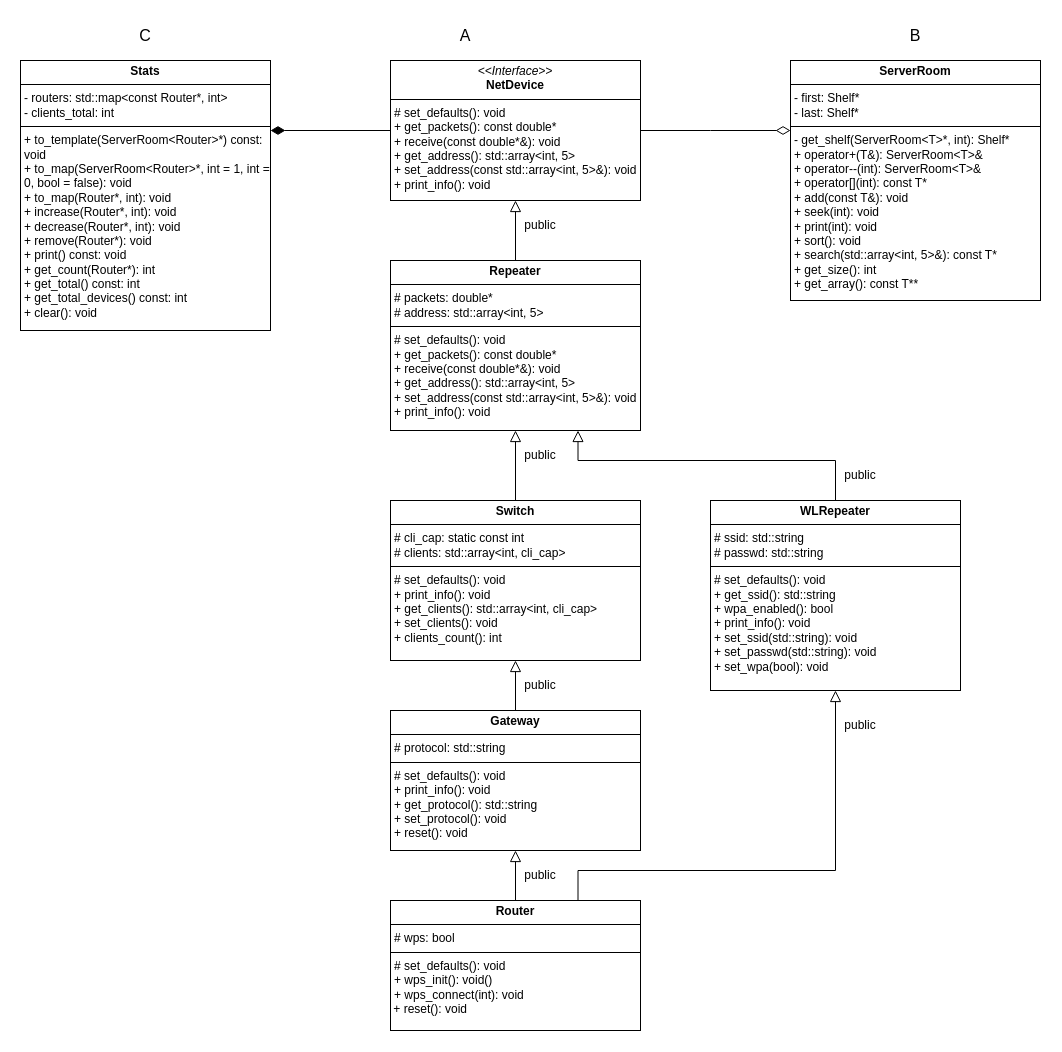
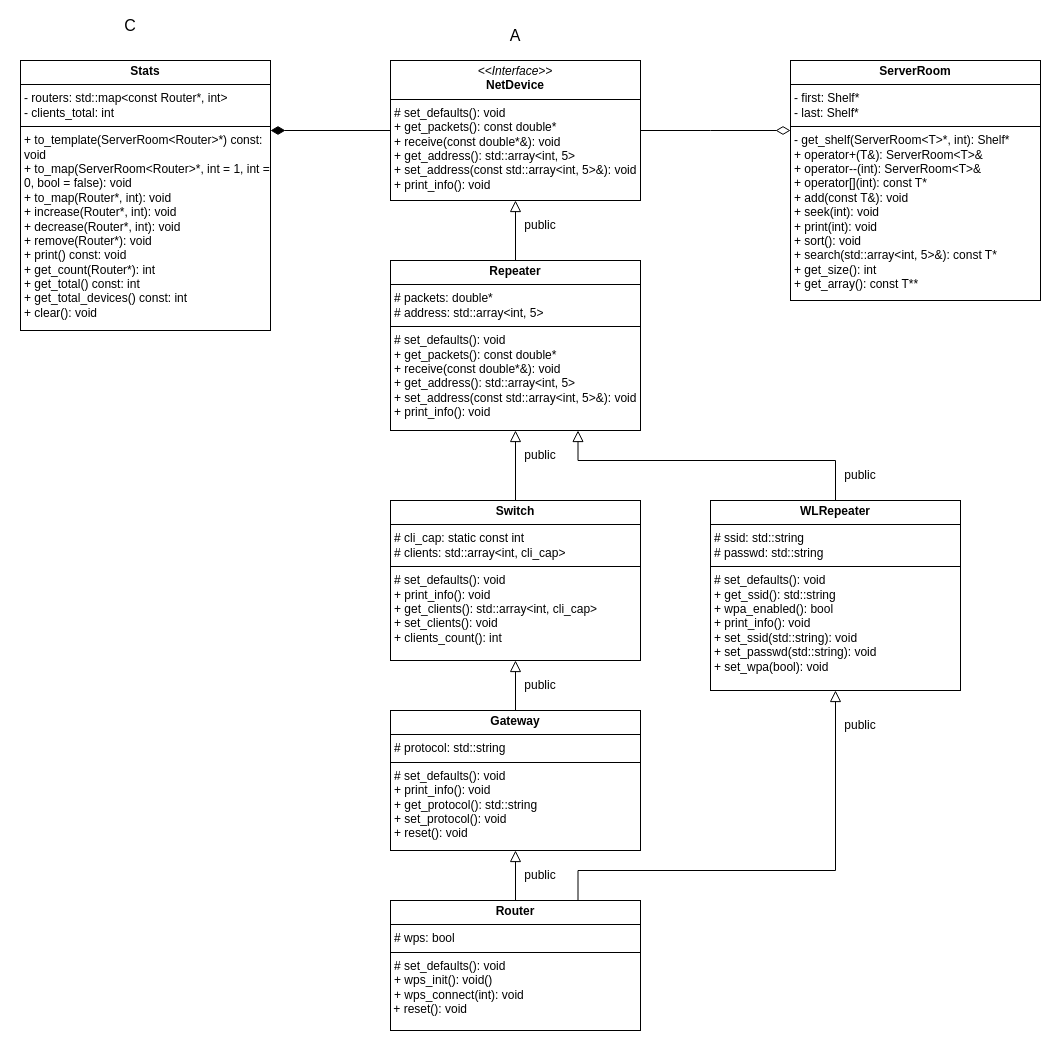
(146, 36) -> (131, 26)
(466, 36) -> (516, 36)
(916, 36) -> none
